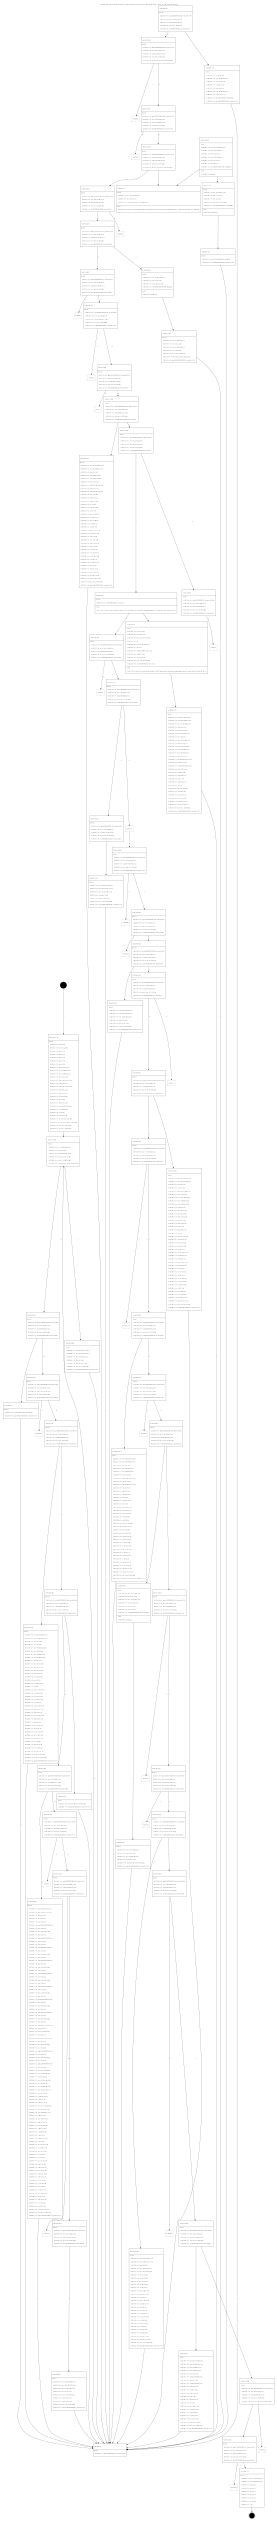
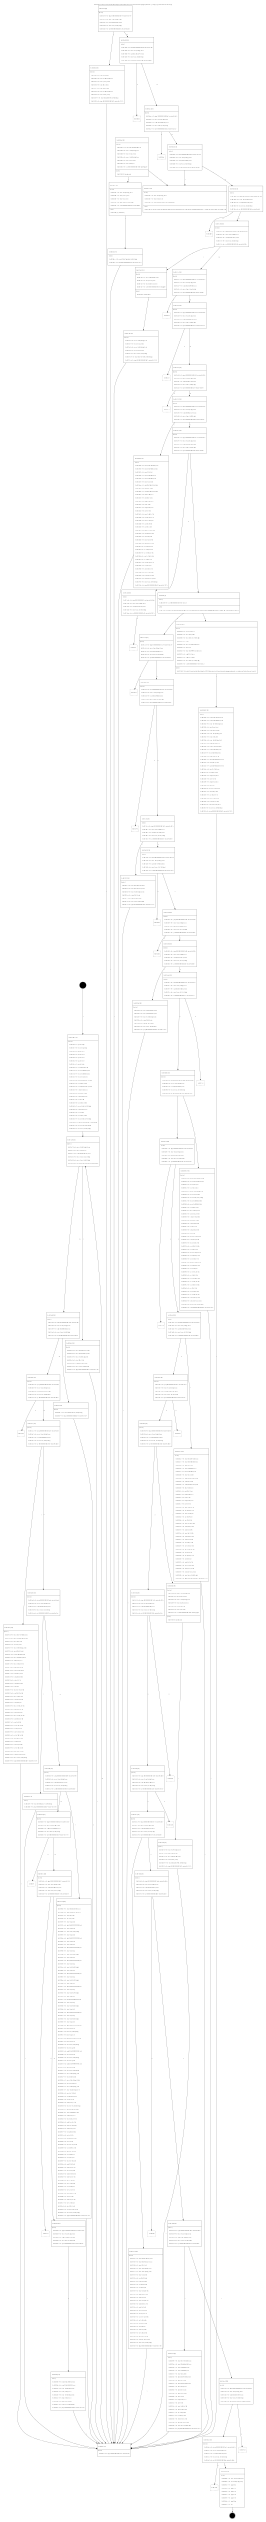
(129, 839) -> (158, 844)
